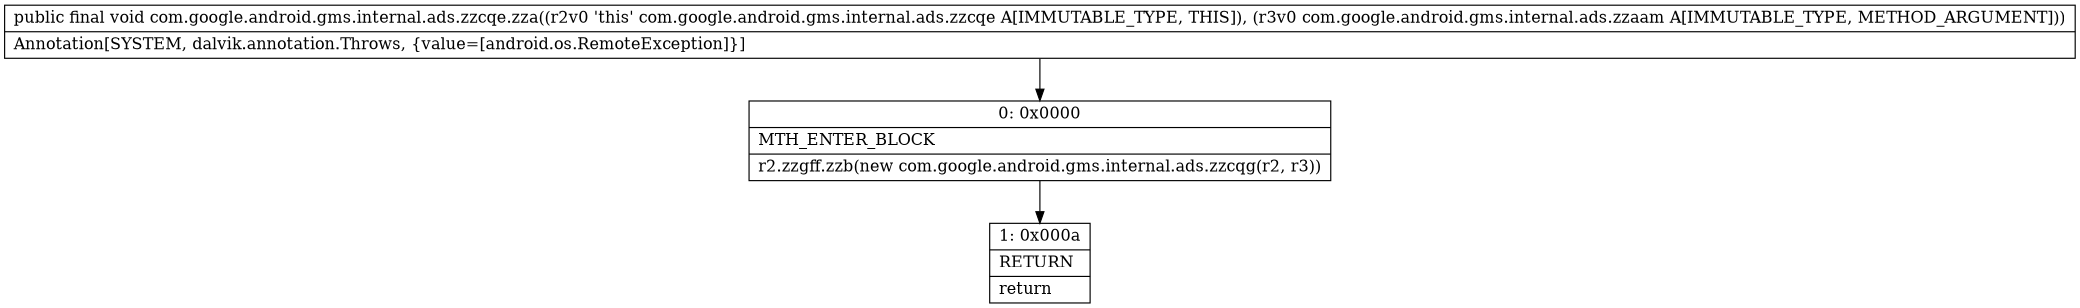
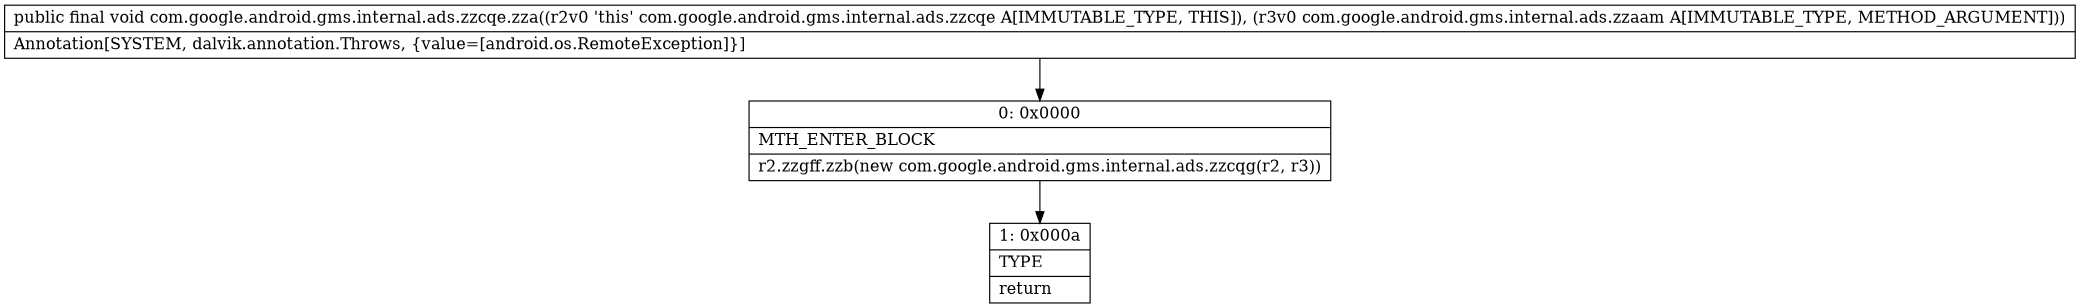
(1036, 263) -> (1021, 263)
